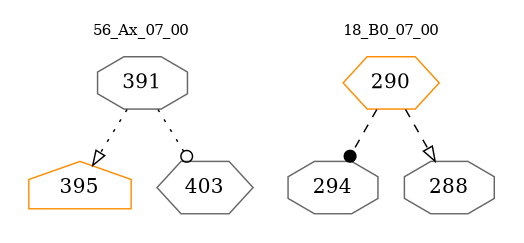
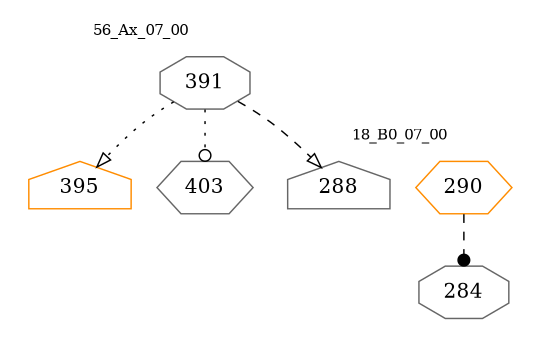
(417, 129) -> (285, 134)
(333, 188) -> (464, 292)
(449, 188) -> (339, 188)
